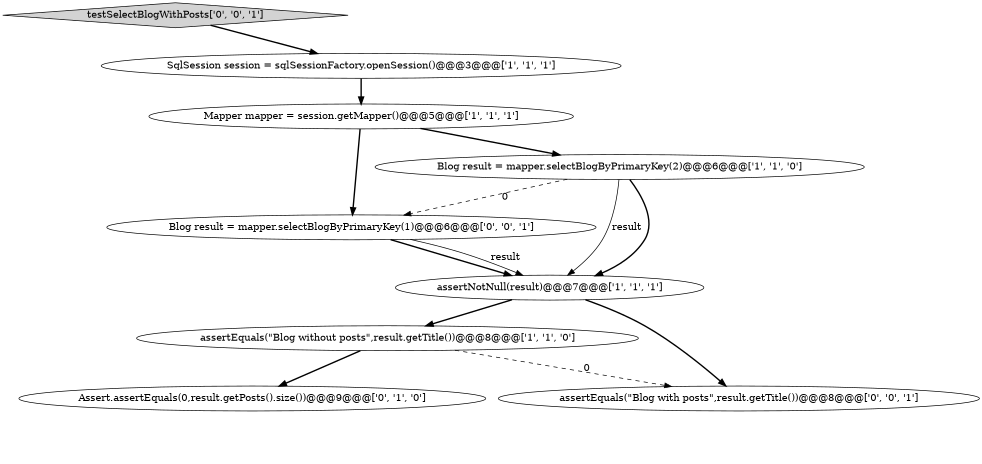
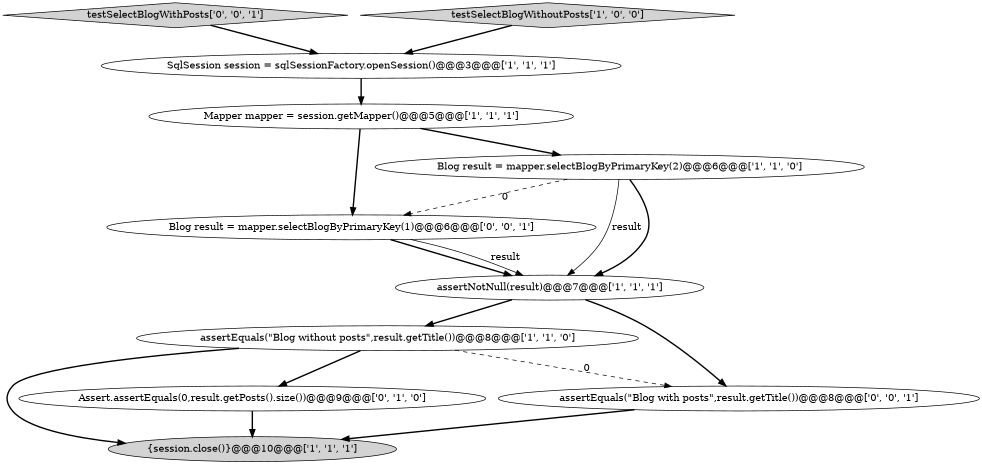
none -> (548, 15)
none -> (252, 449)
